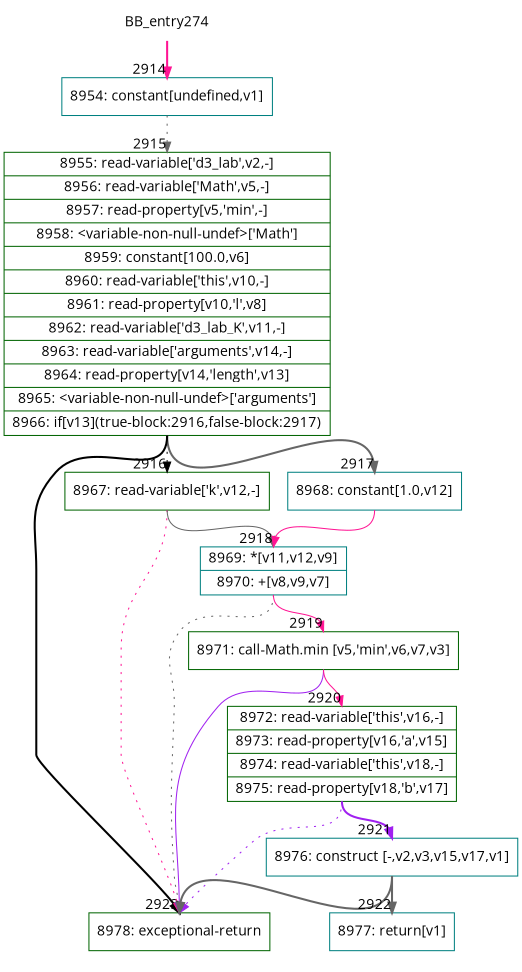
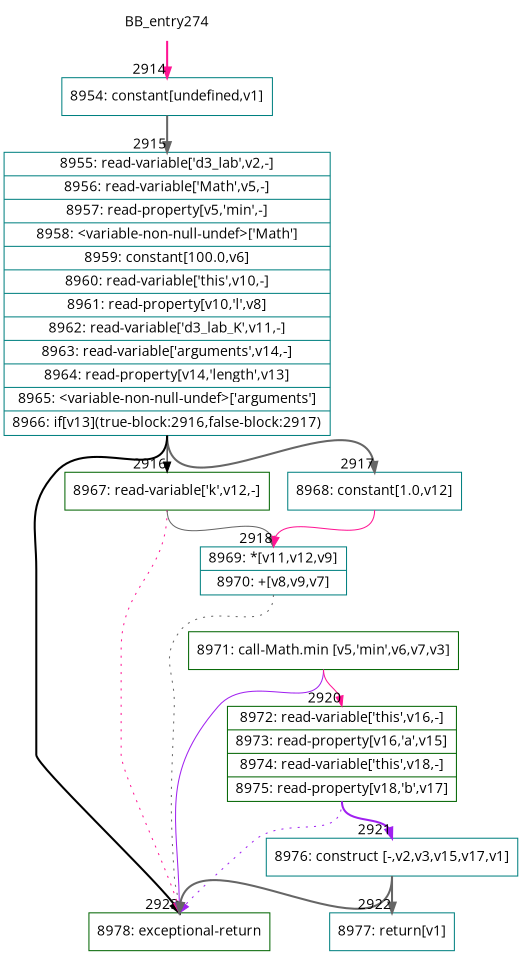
(167, 129) -> (167, 129)
(167, 294) -> (167, 294)
(167, 449) -> (167, 449)
(293, 612) -> none
